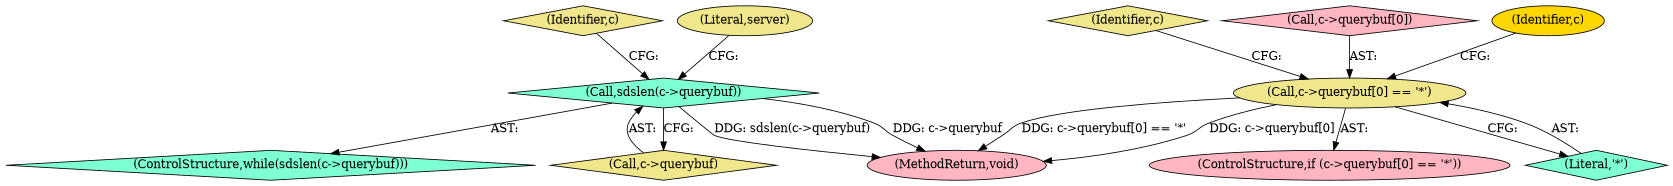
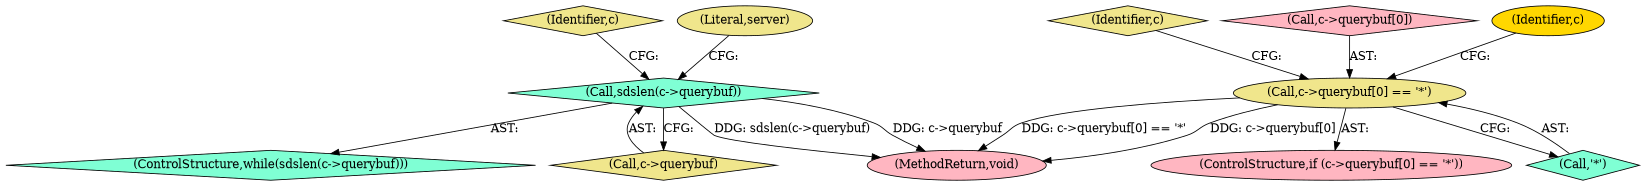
(1596, 165) -> (1583, 165)
